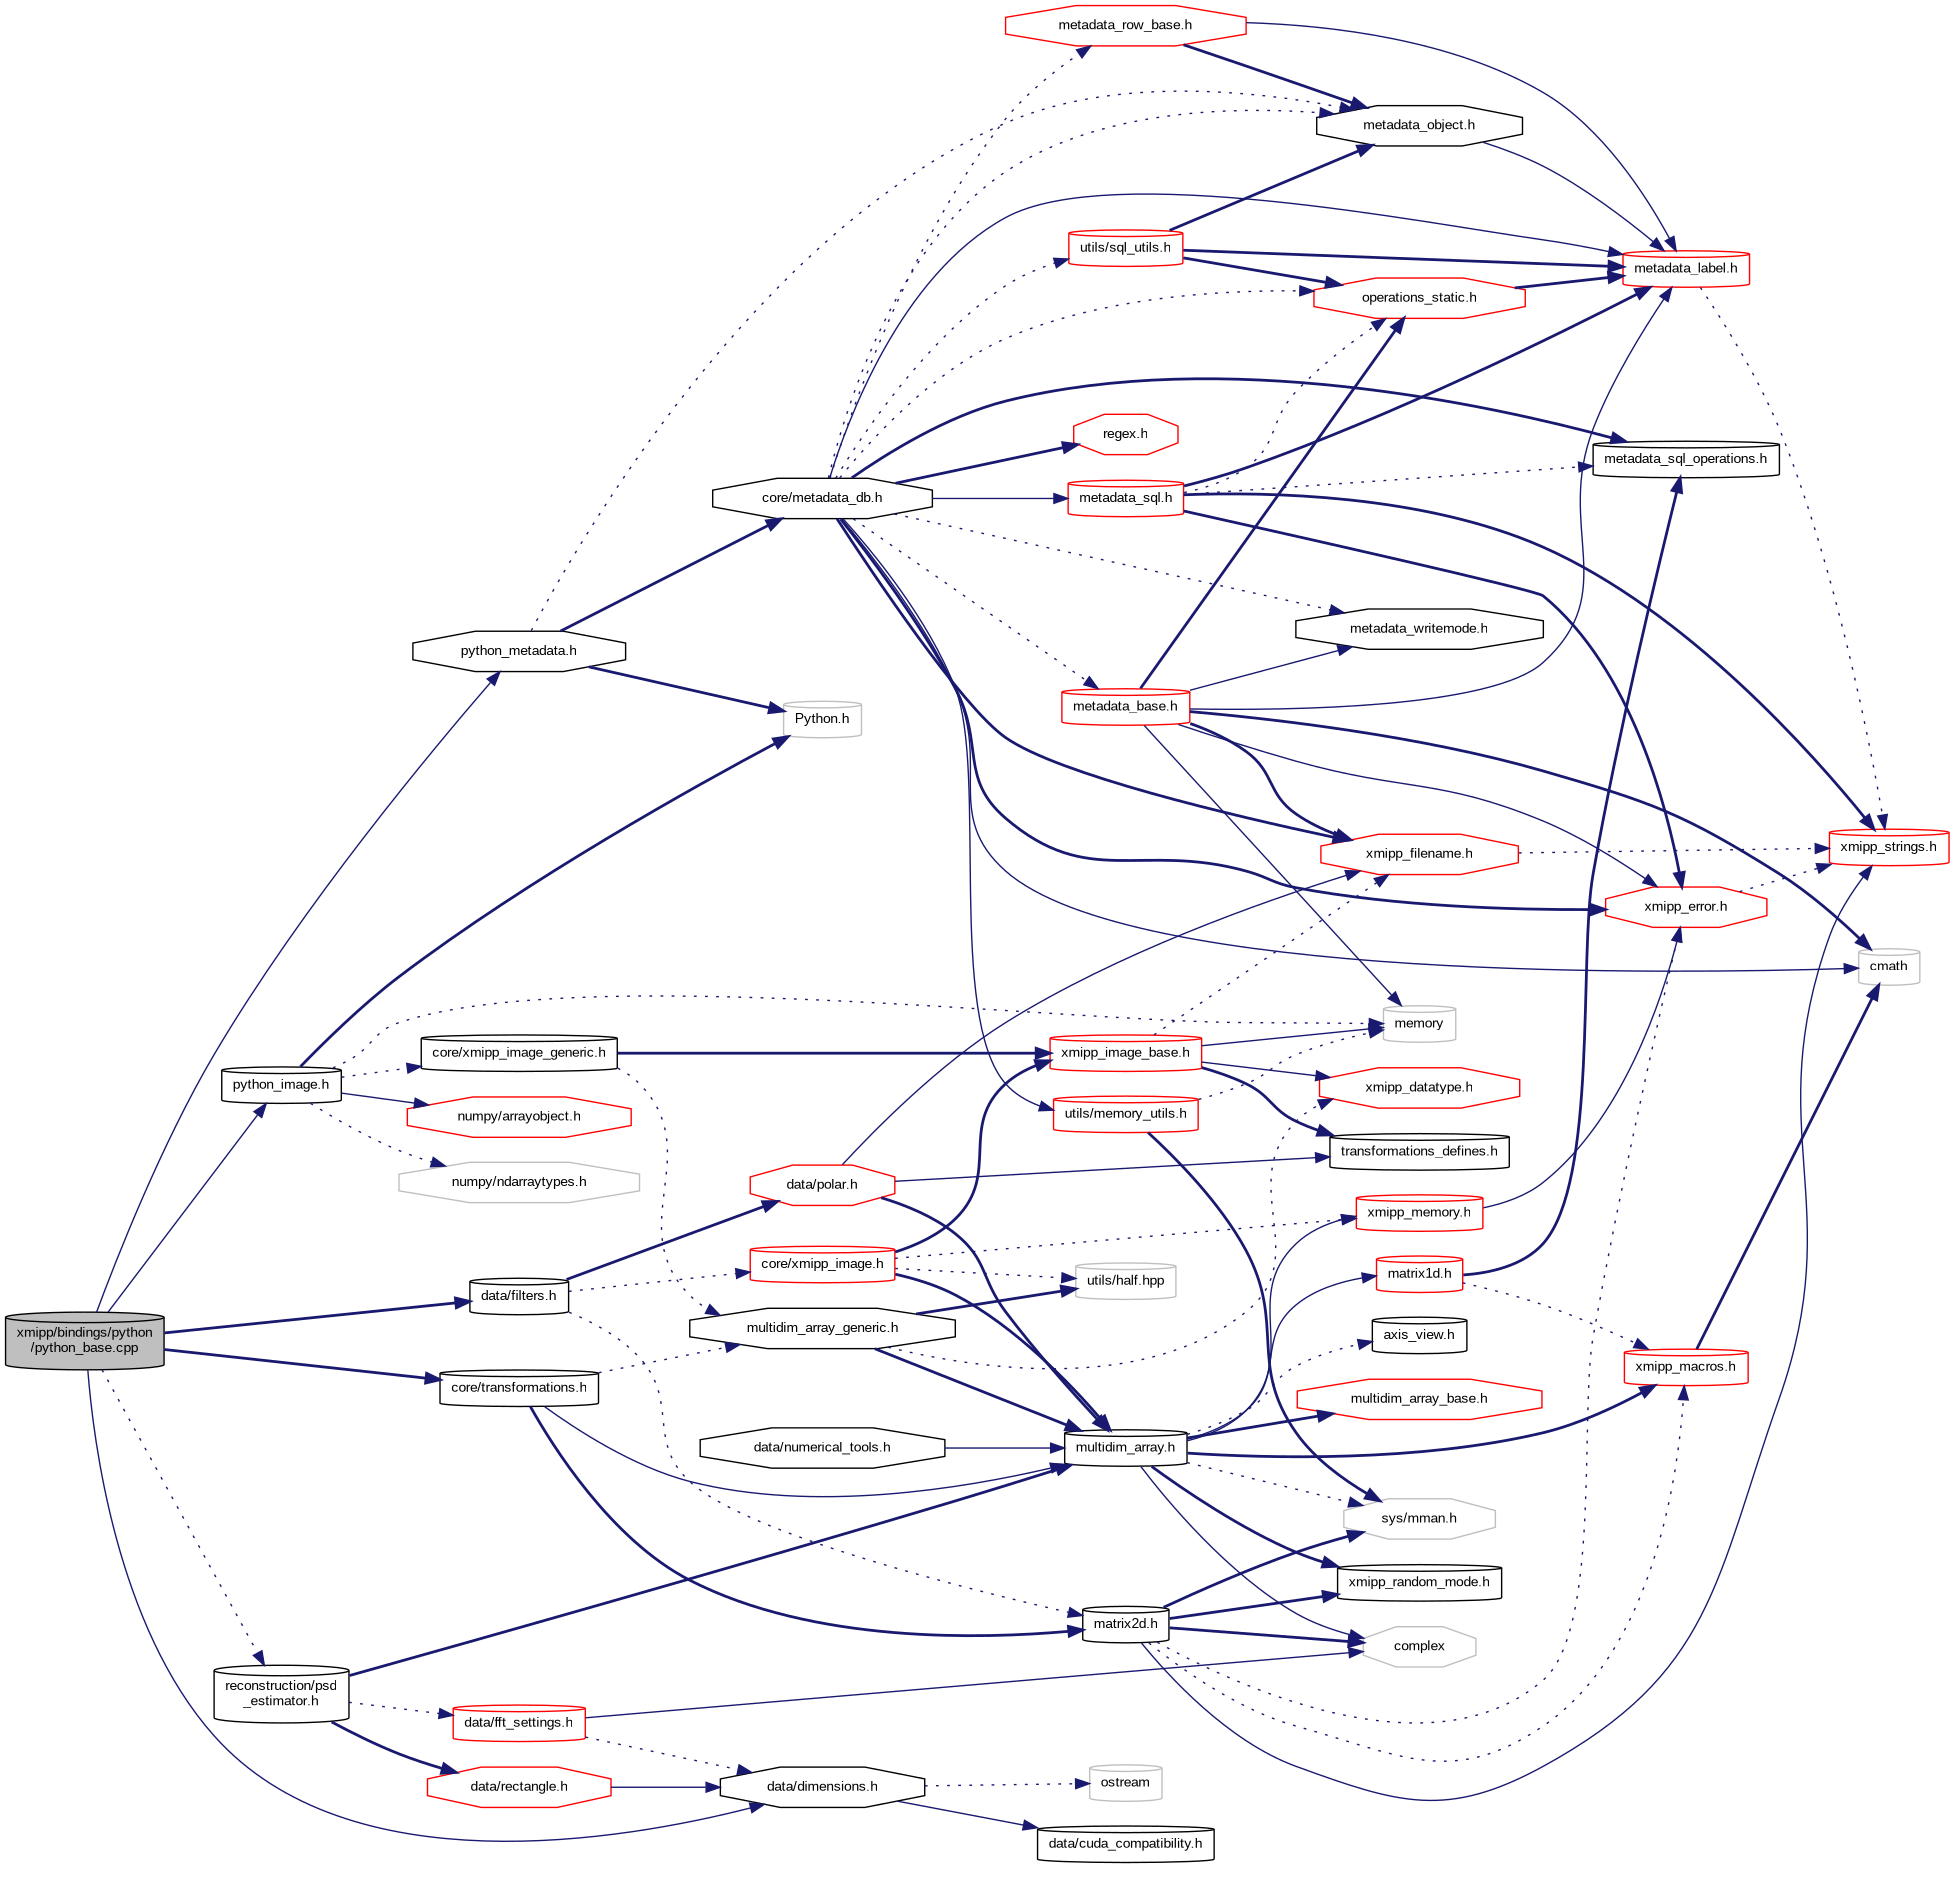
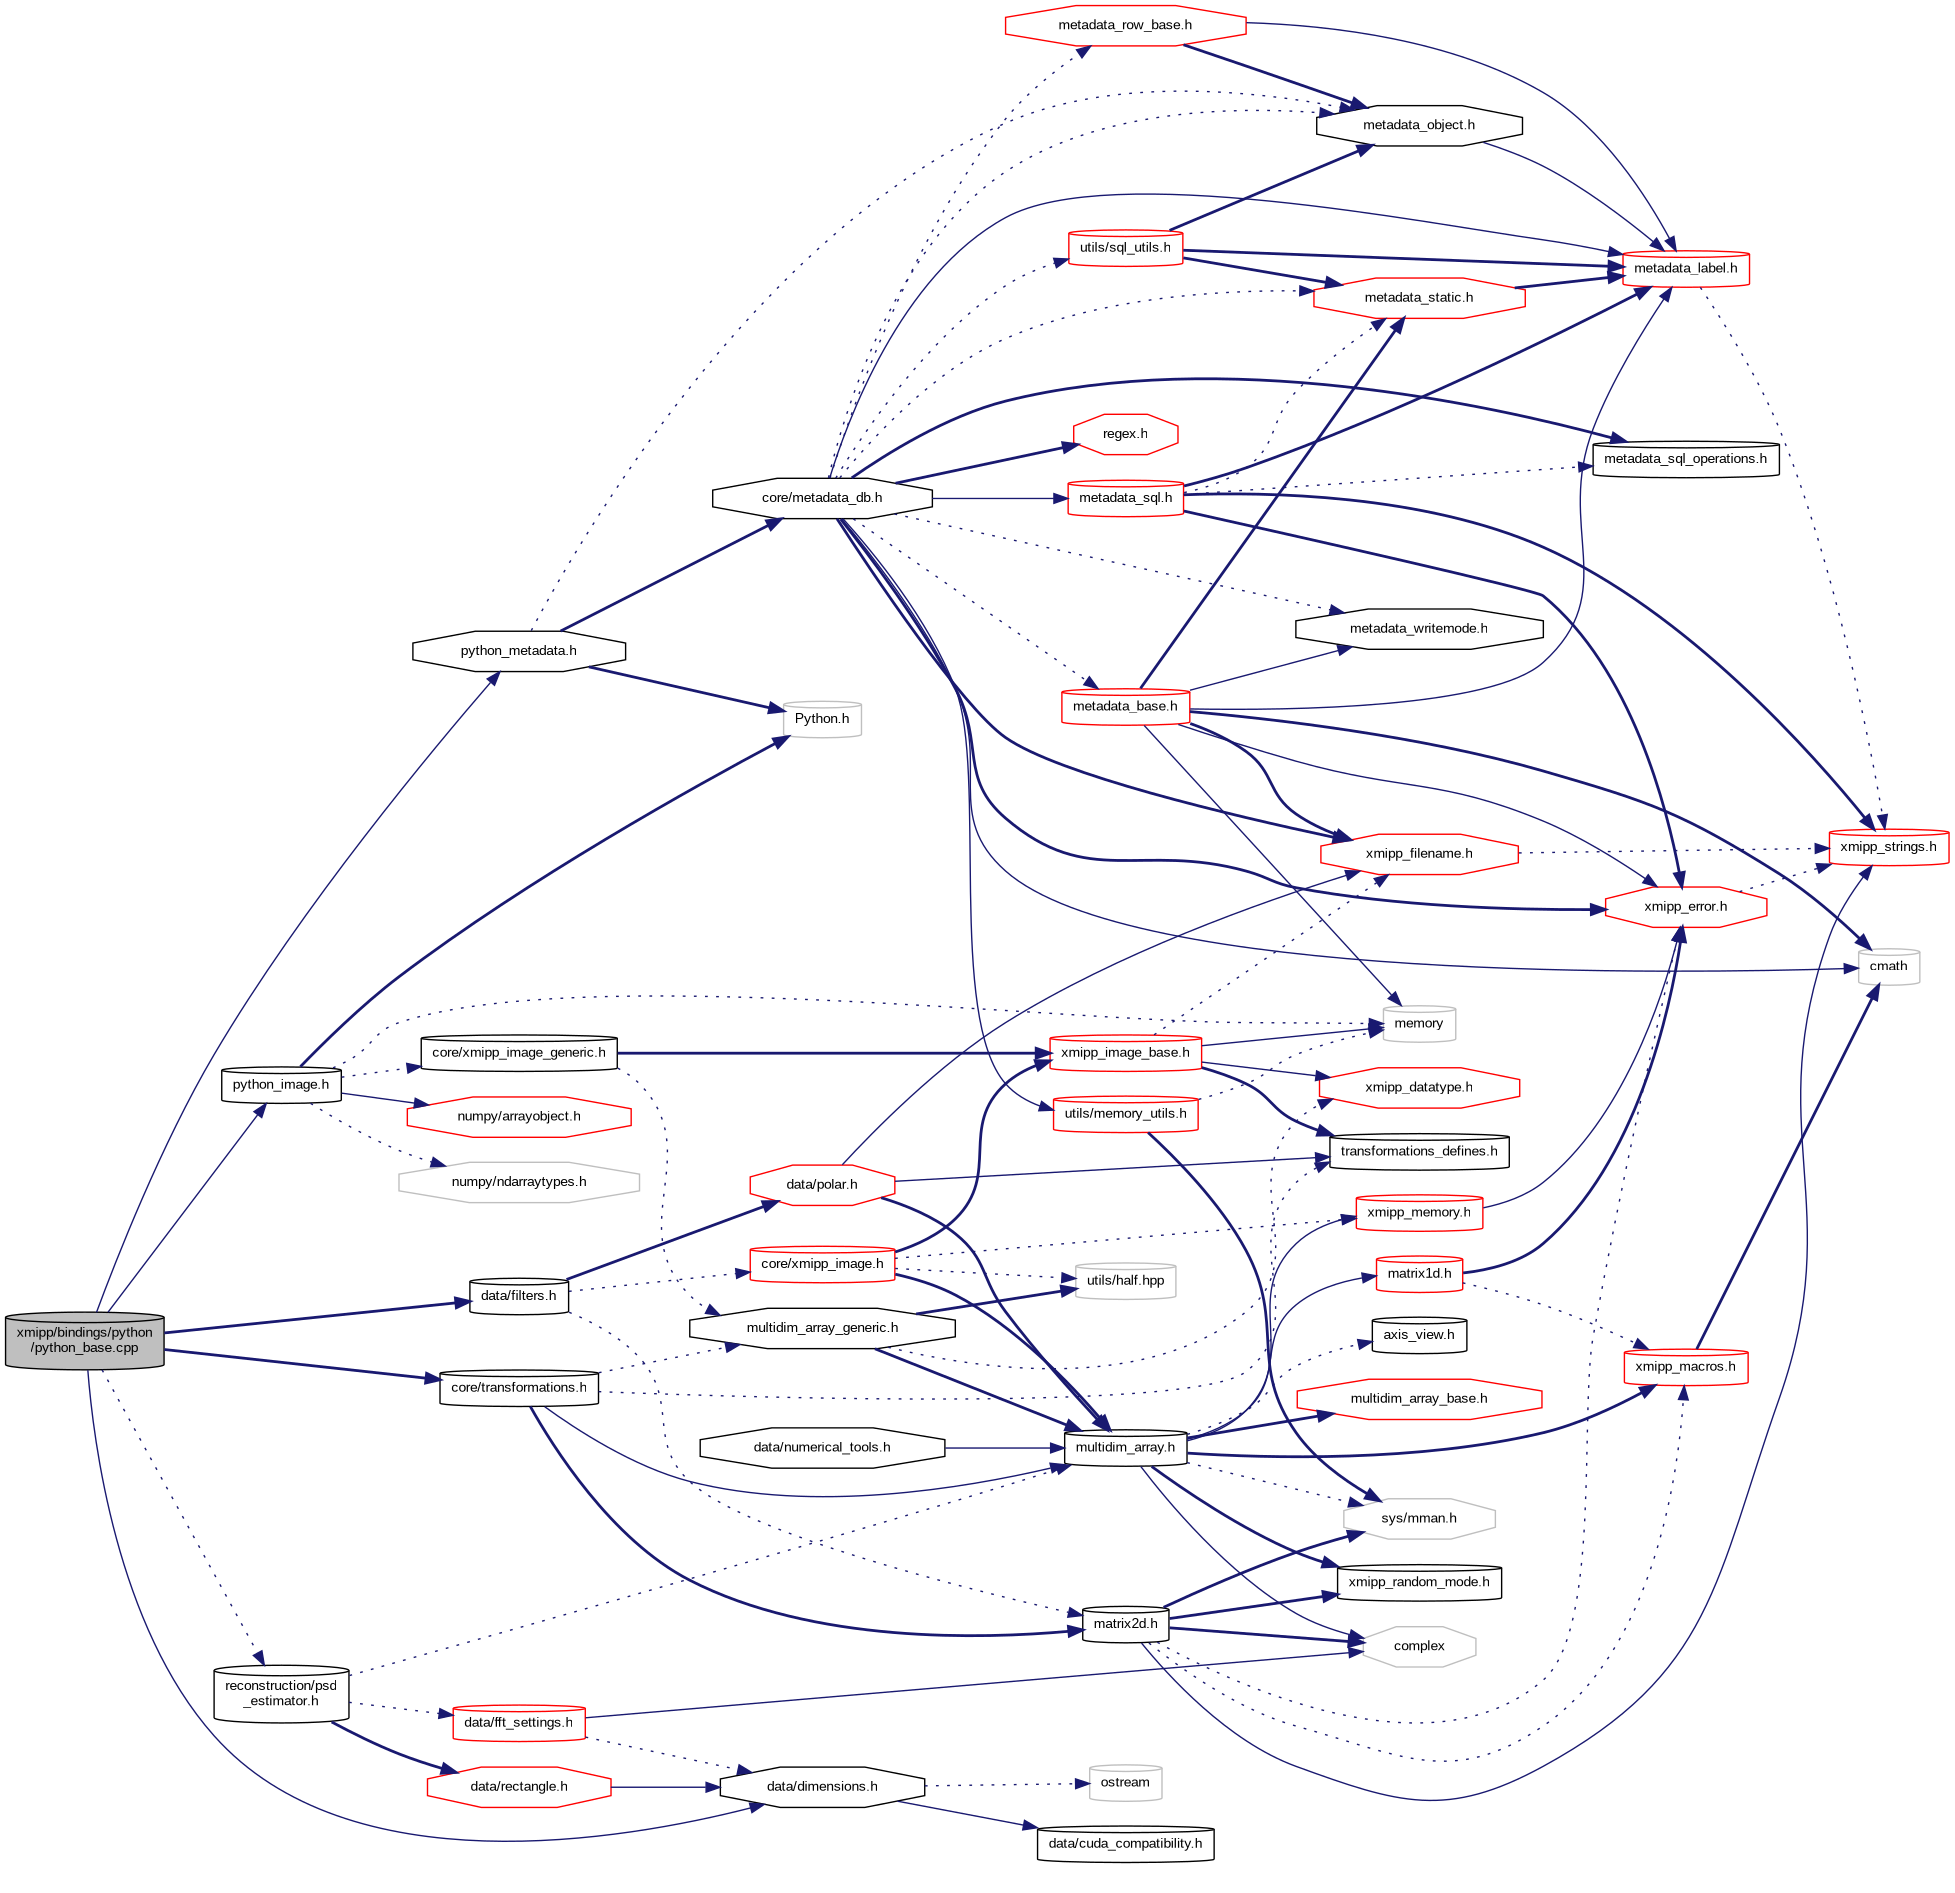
(1420, 298) -> (1420, 298)
(1588, 932) -> (1618, 1143)
none -> (1039, 1398)
(704, 1575) -> (704, 1575)
